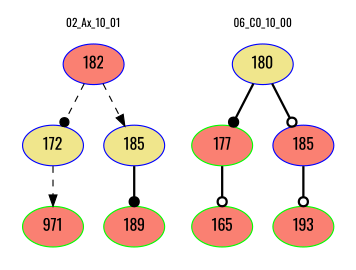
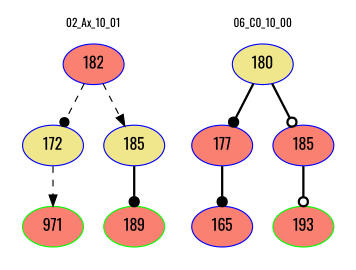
(222, 145) -> (222, 145)
(222, 182) -> (222, 182)
(222, 227) -> (222, 227)
